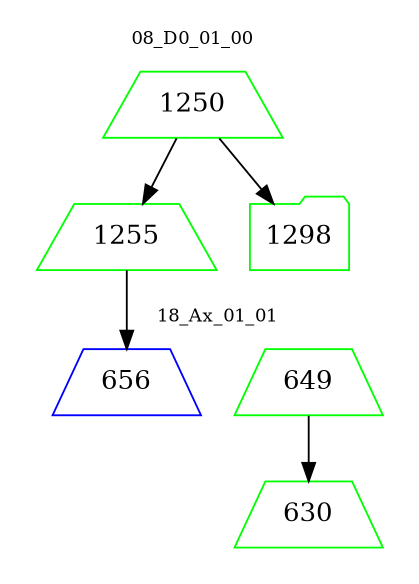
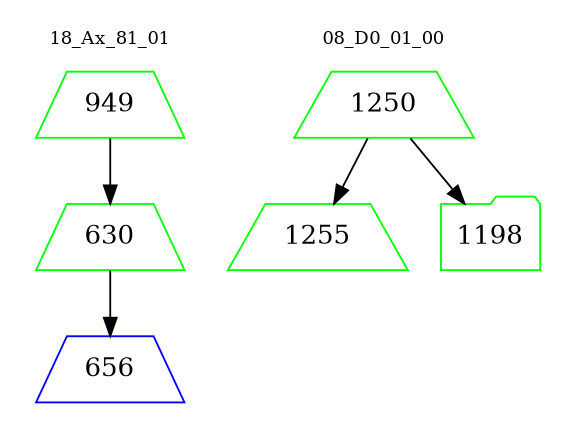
(300, 237) -> (491, 237)
(127, 311) -> (110, 294)
(218, 317) -> (110, 40)
(309, 382) -> (110, 105)
